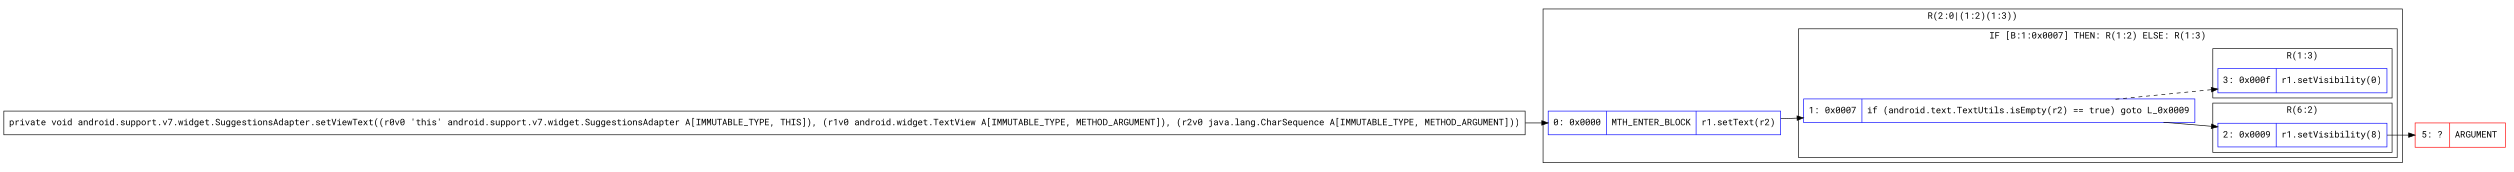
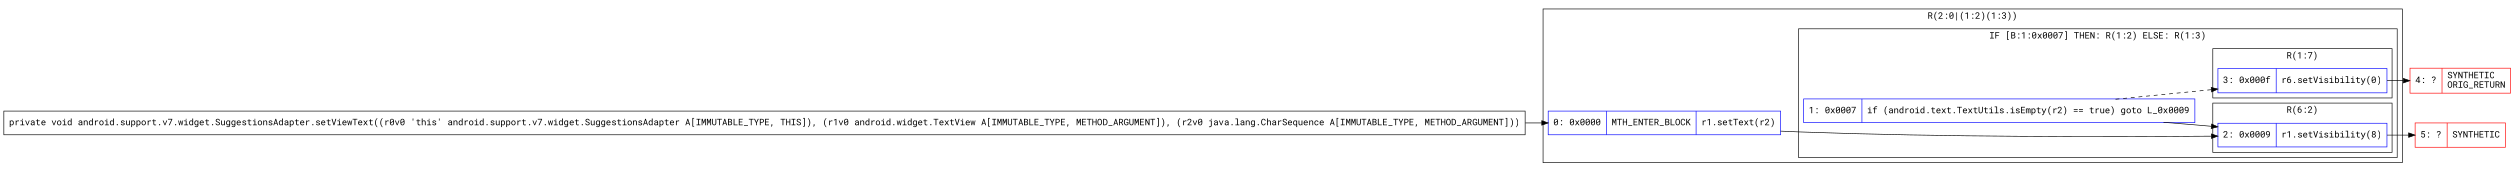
(2302, 56) -> (2302, 56)
(2332, 80) -> (2332, 80)
none -> (2460, 81)
(1789, 118) -> (1996, 136)
(2476, 135) -> (2476, 135)
